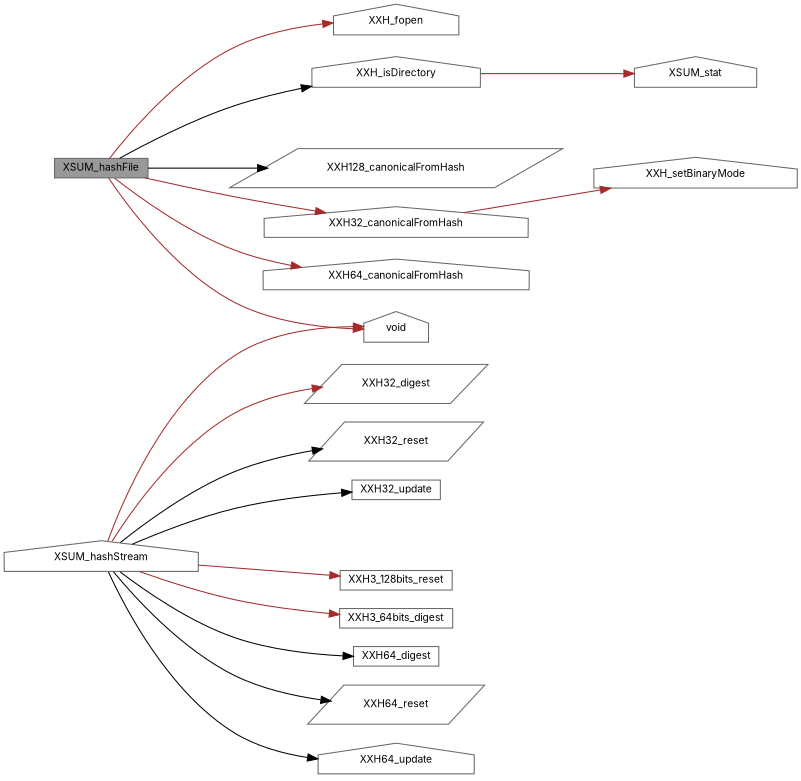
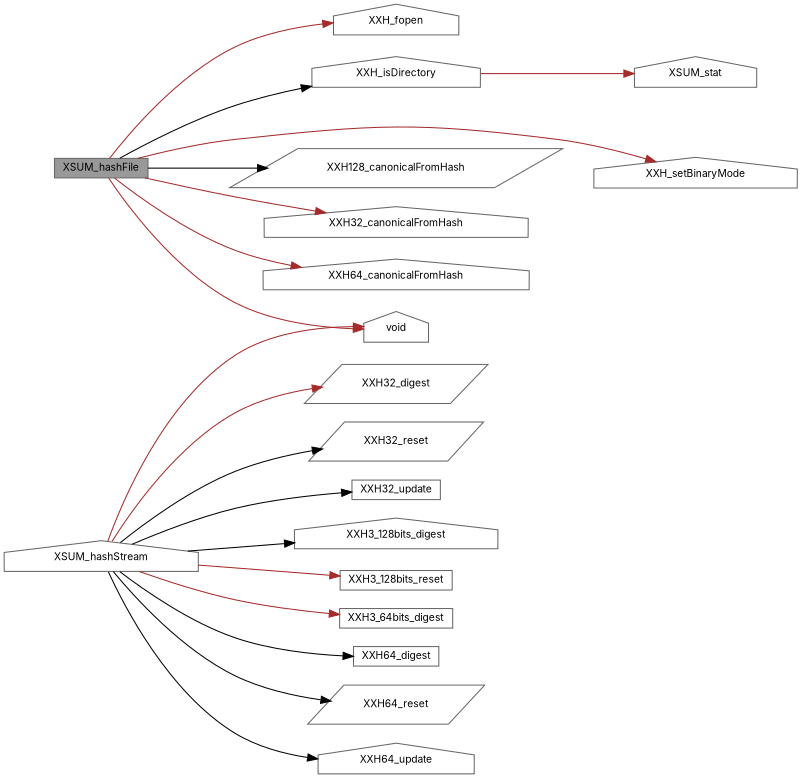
(532, 201) -> (392, 127)
none -> (396, 535)
